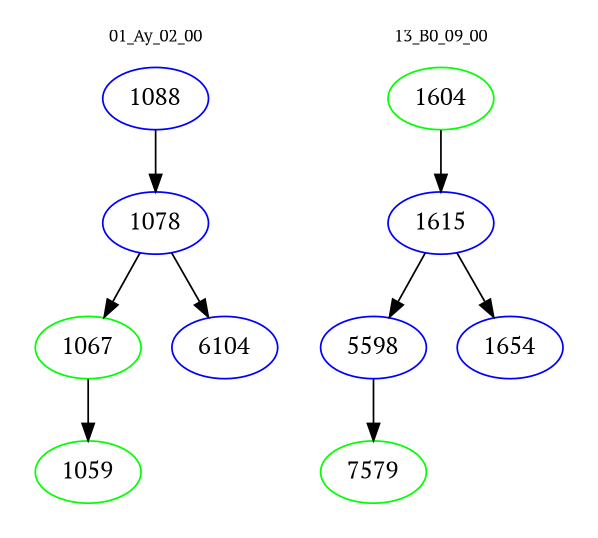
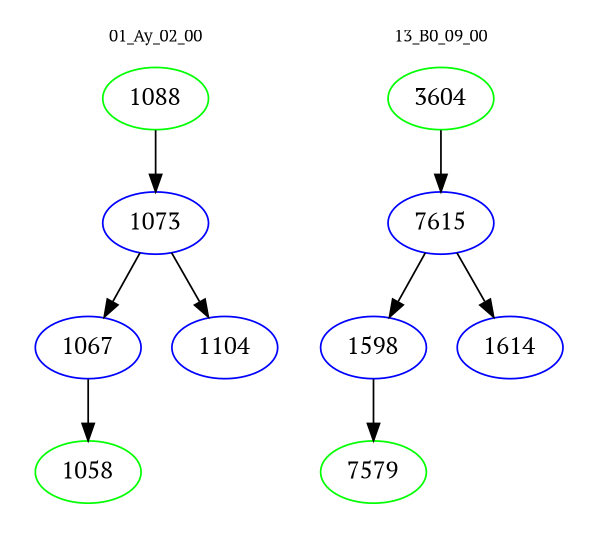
(156, 99) -> (156, 99)
(441, 99) -> (441, 99)
(156, 223) -> (156, 223)
(441, 223) -> (441, 223)
(88, 348) -> (88, 348)
(225, 348) -> (225, 348)
(374, 348) -> (374, 348)
(510, 348) -> (510, 348)
(88, 472) -> (88, 472)
